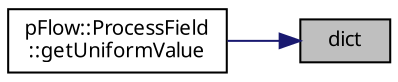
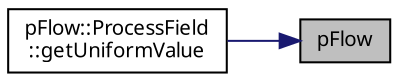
(345, 41) -> (345, 41)
